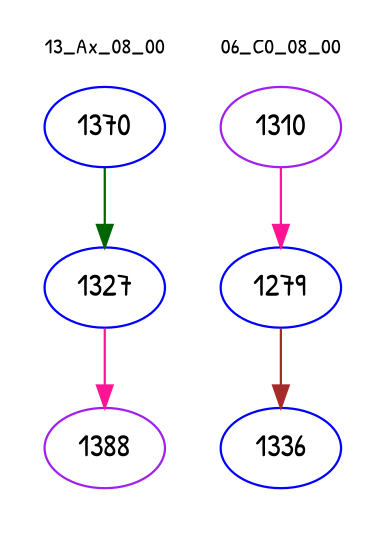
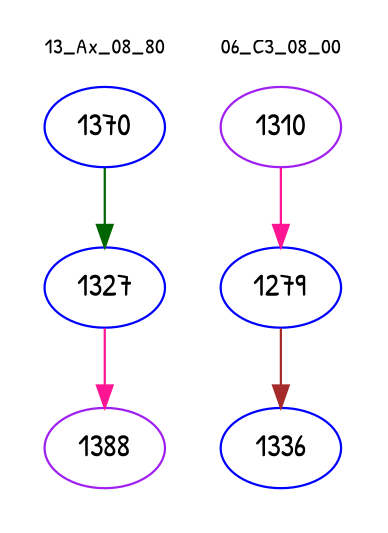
(106, 48) -> (106, 48)
(282, 48) -> (282, 48)
